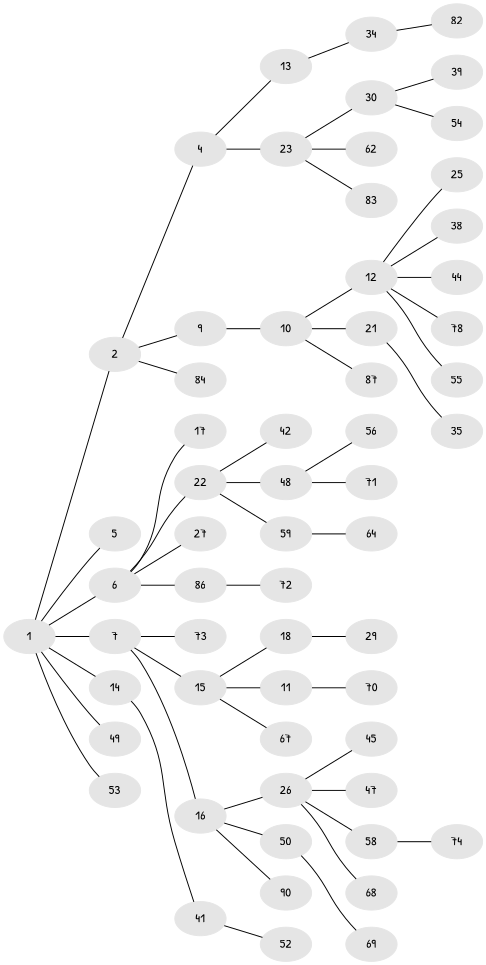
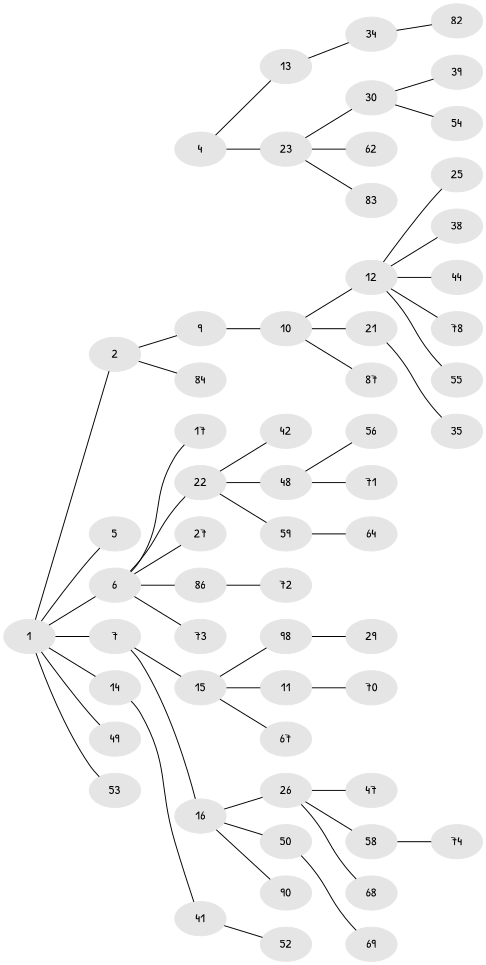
(158, 252) -> none
(158, 636) -> (158, 611)
(286, 636) -> (286, 636)
(371, 739) -> none
